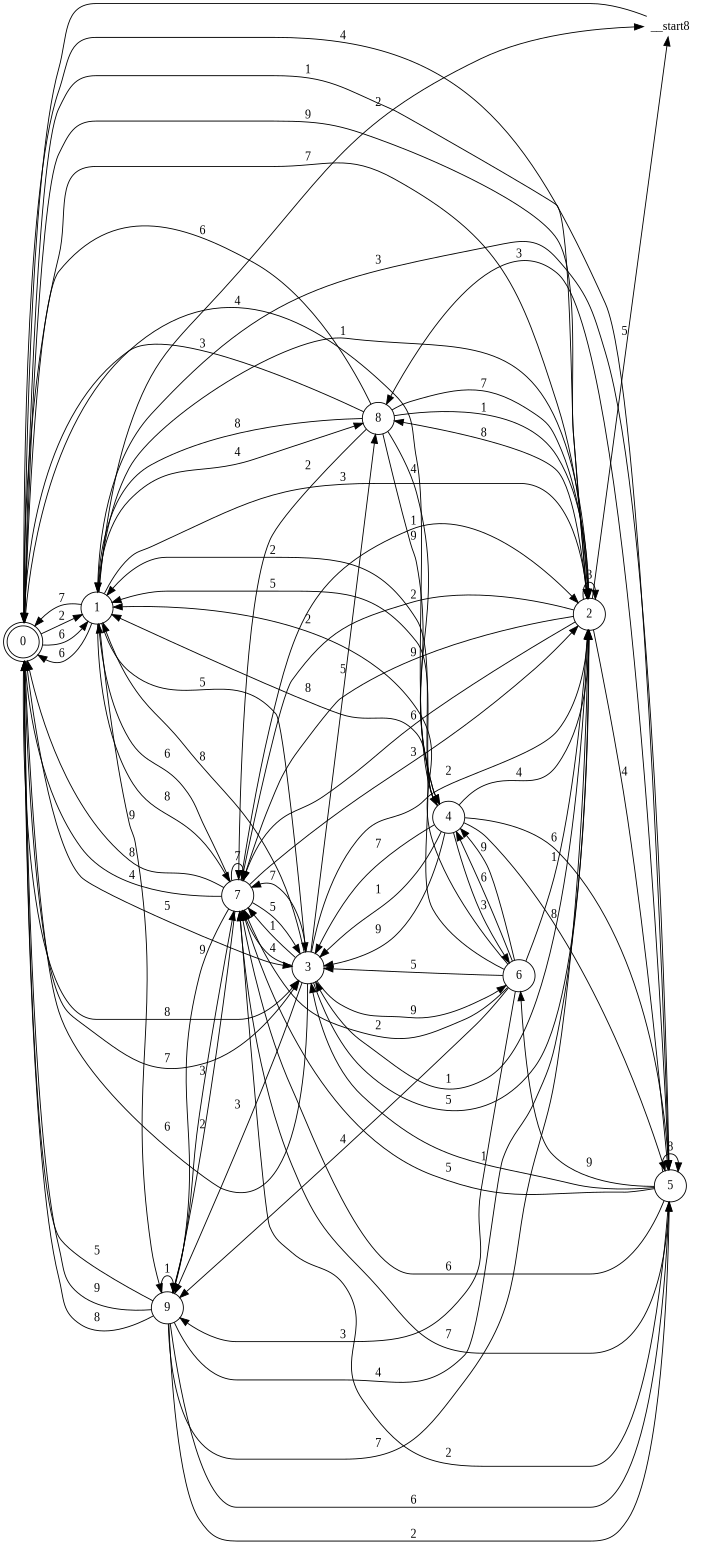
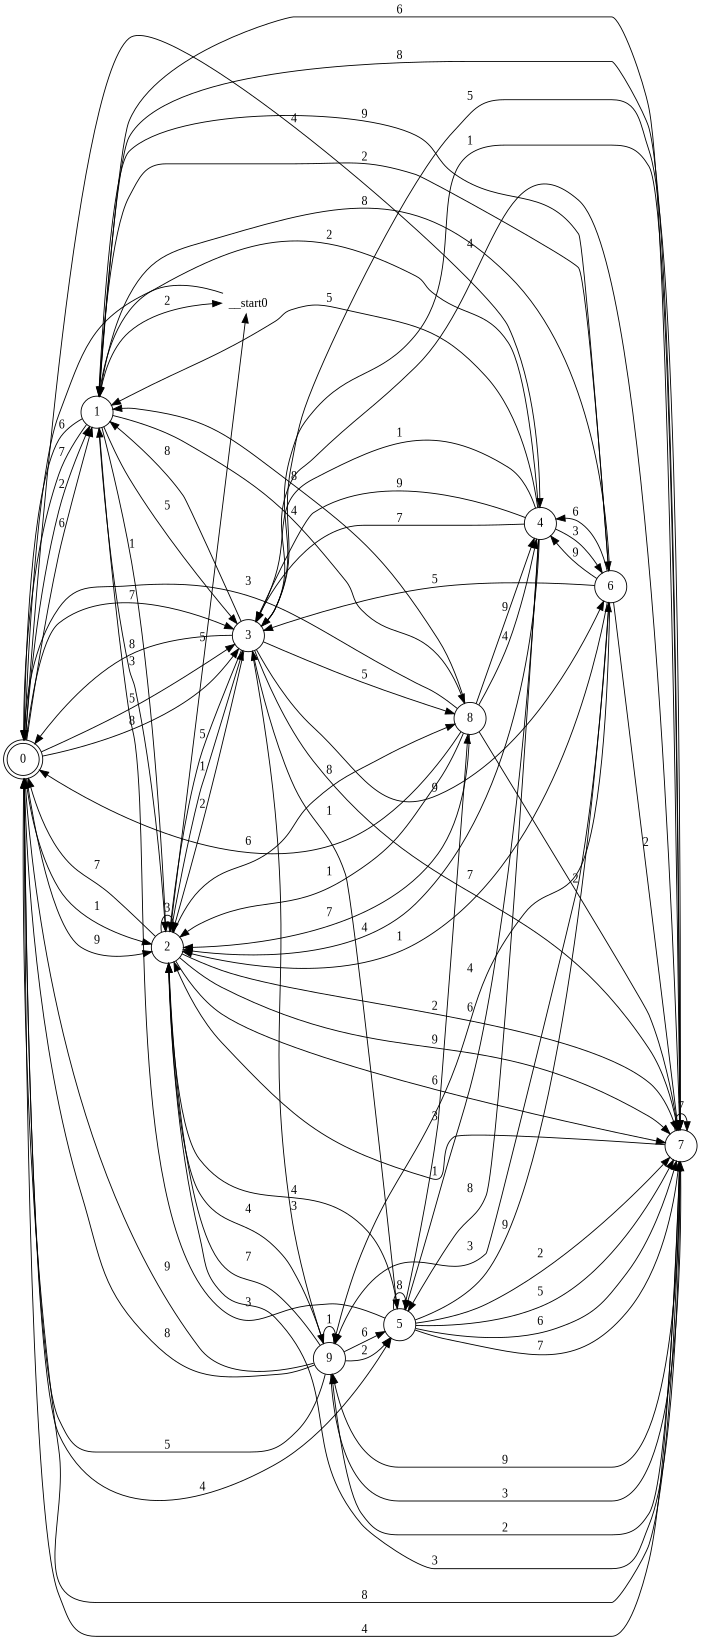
(670, 27) -> (248, 304)
(147, 953) -> (407, 132)
(167, 1128) -> (132, 645)
